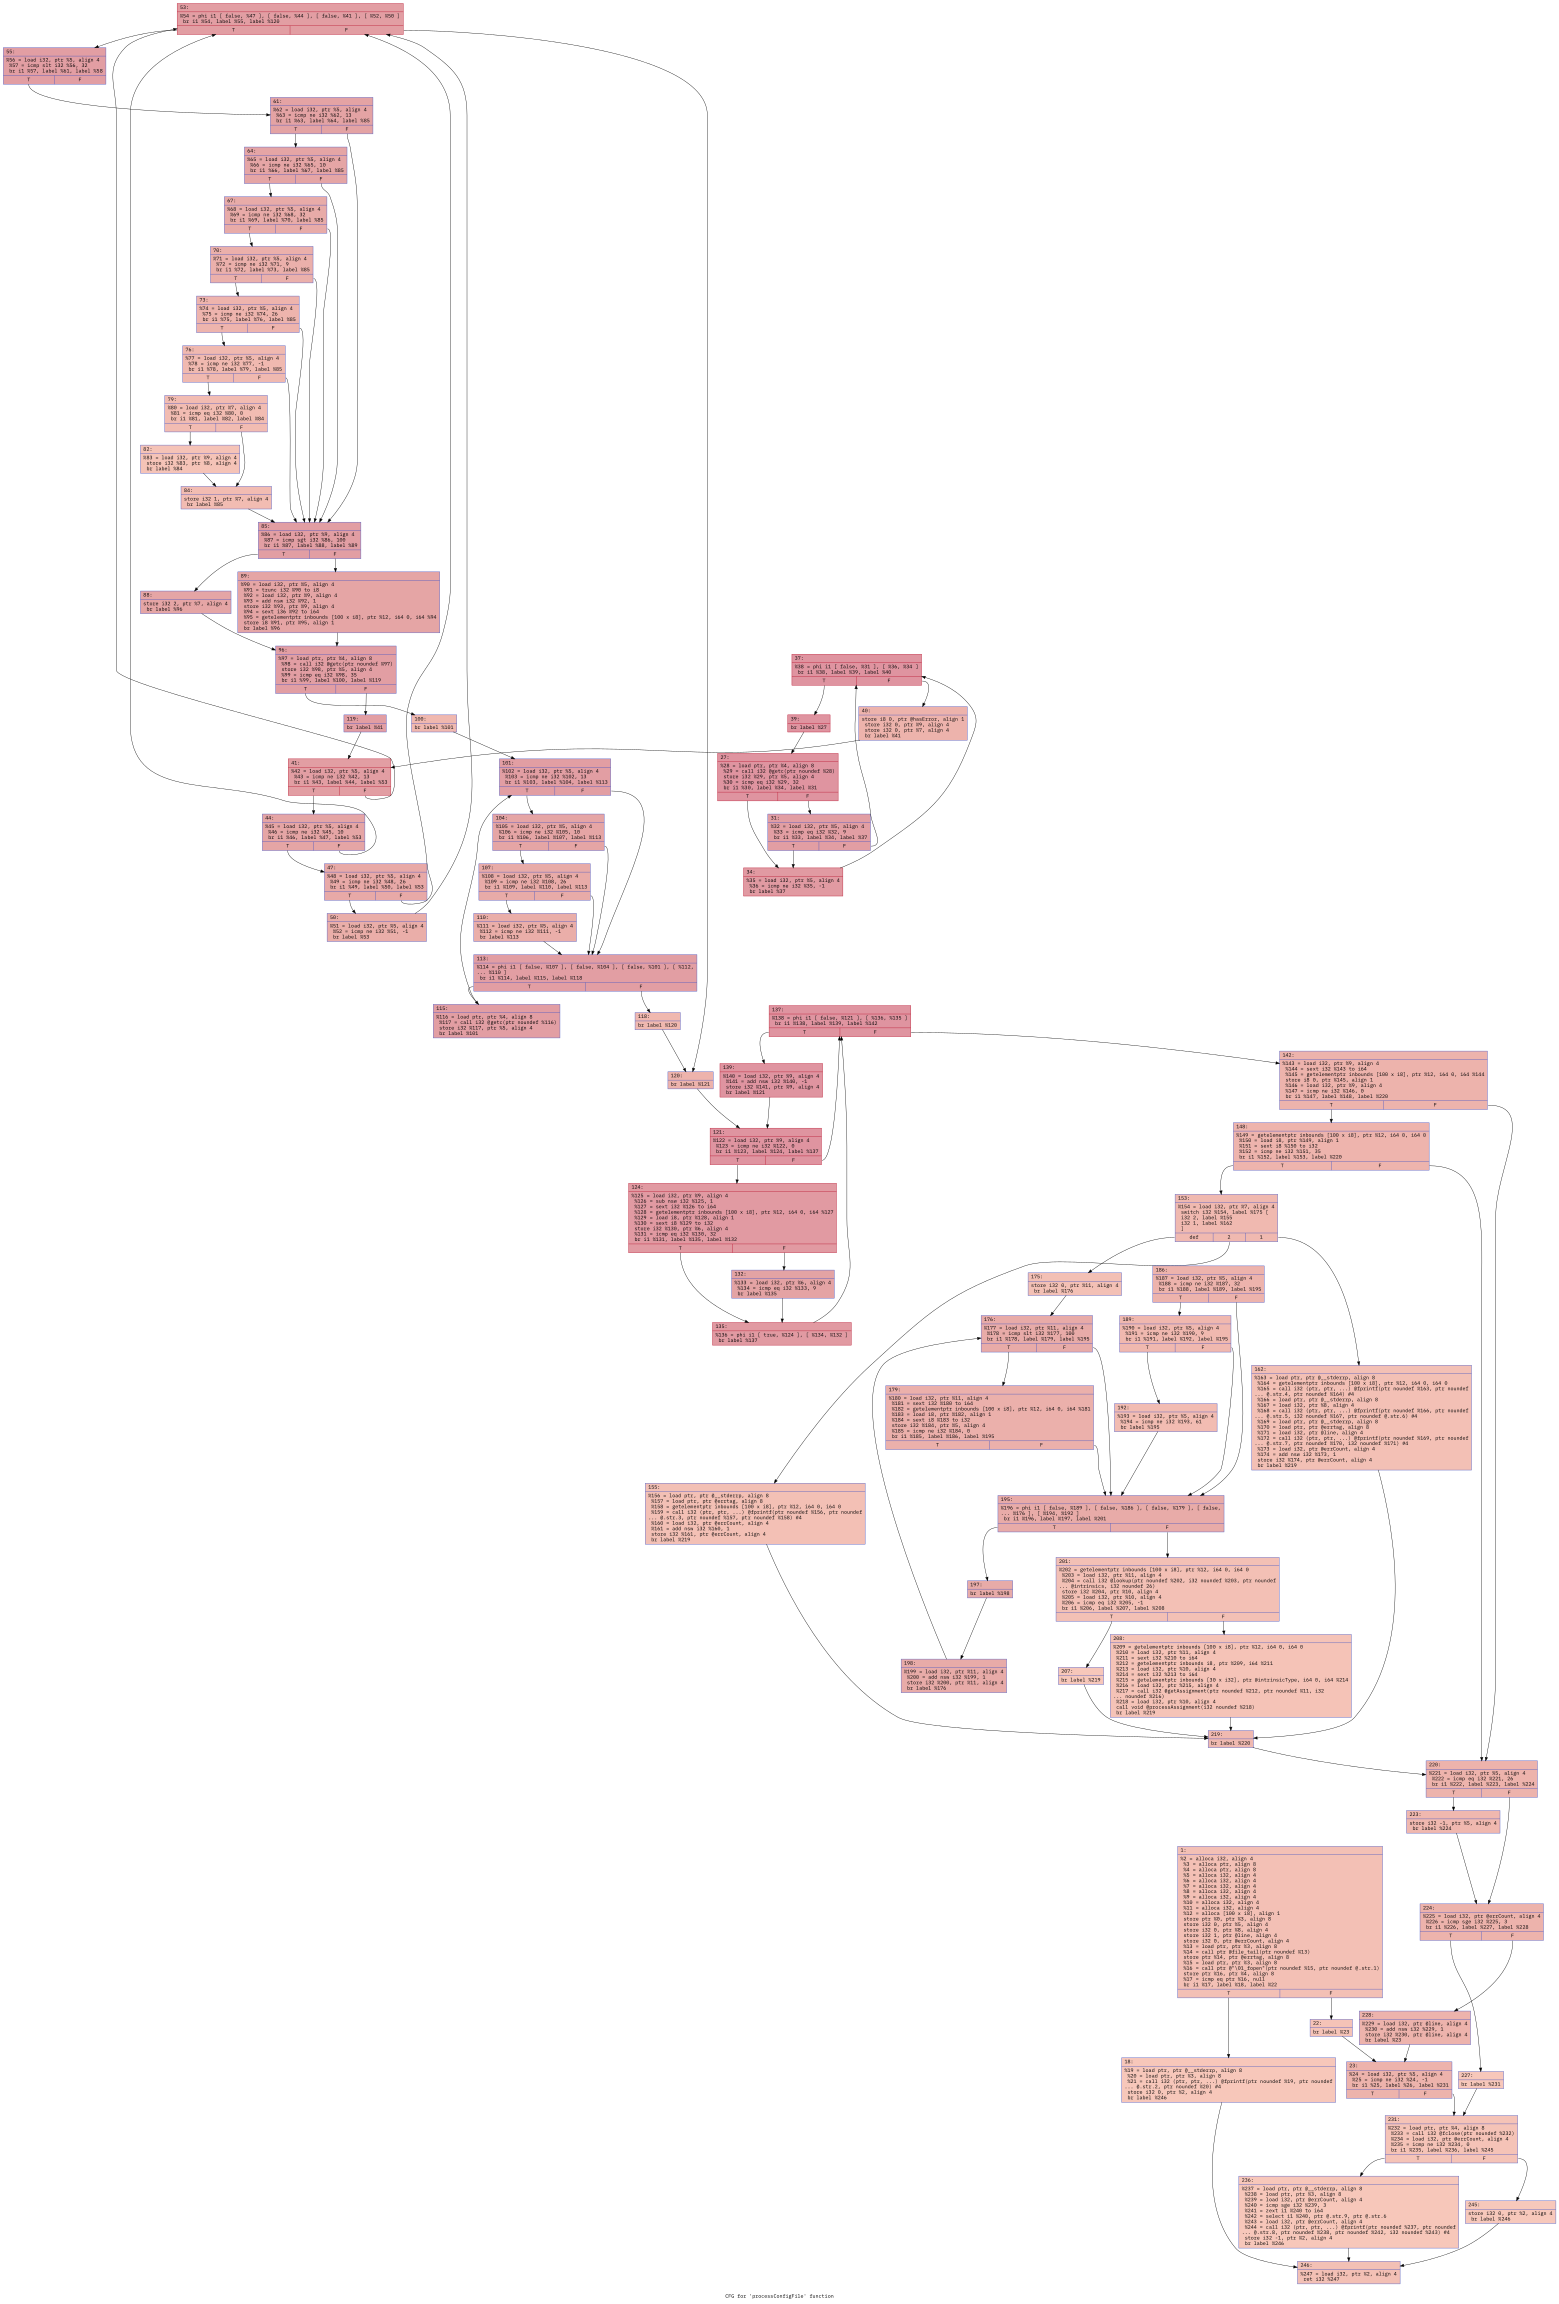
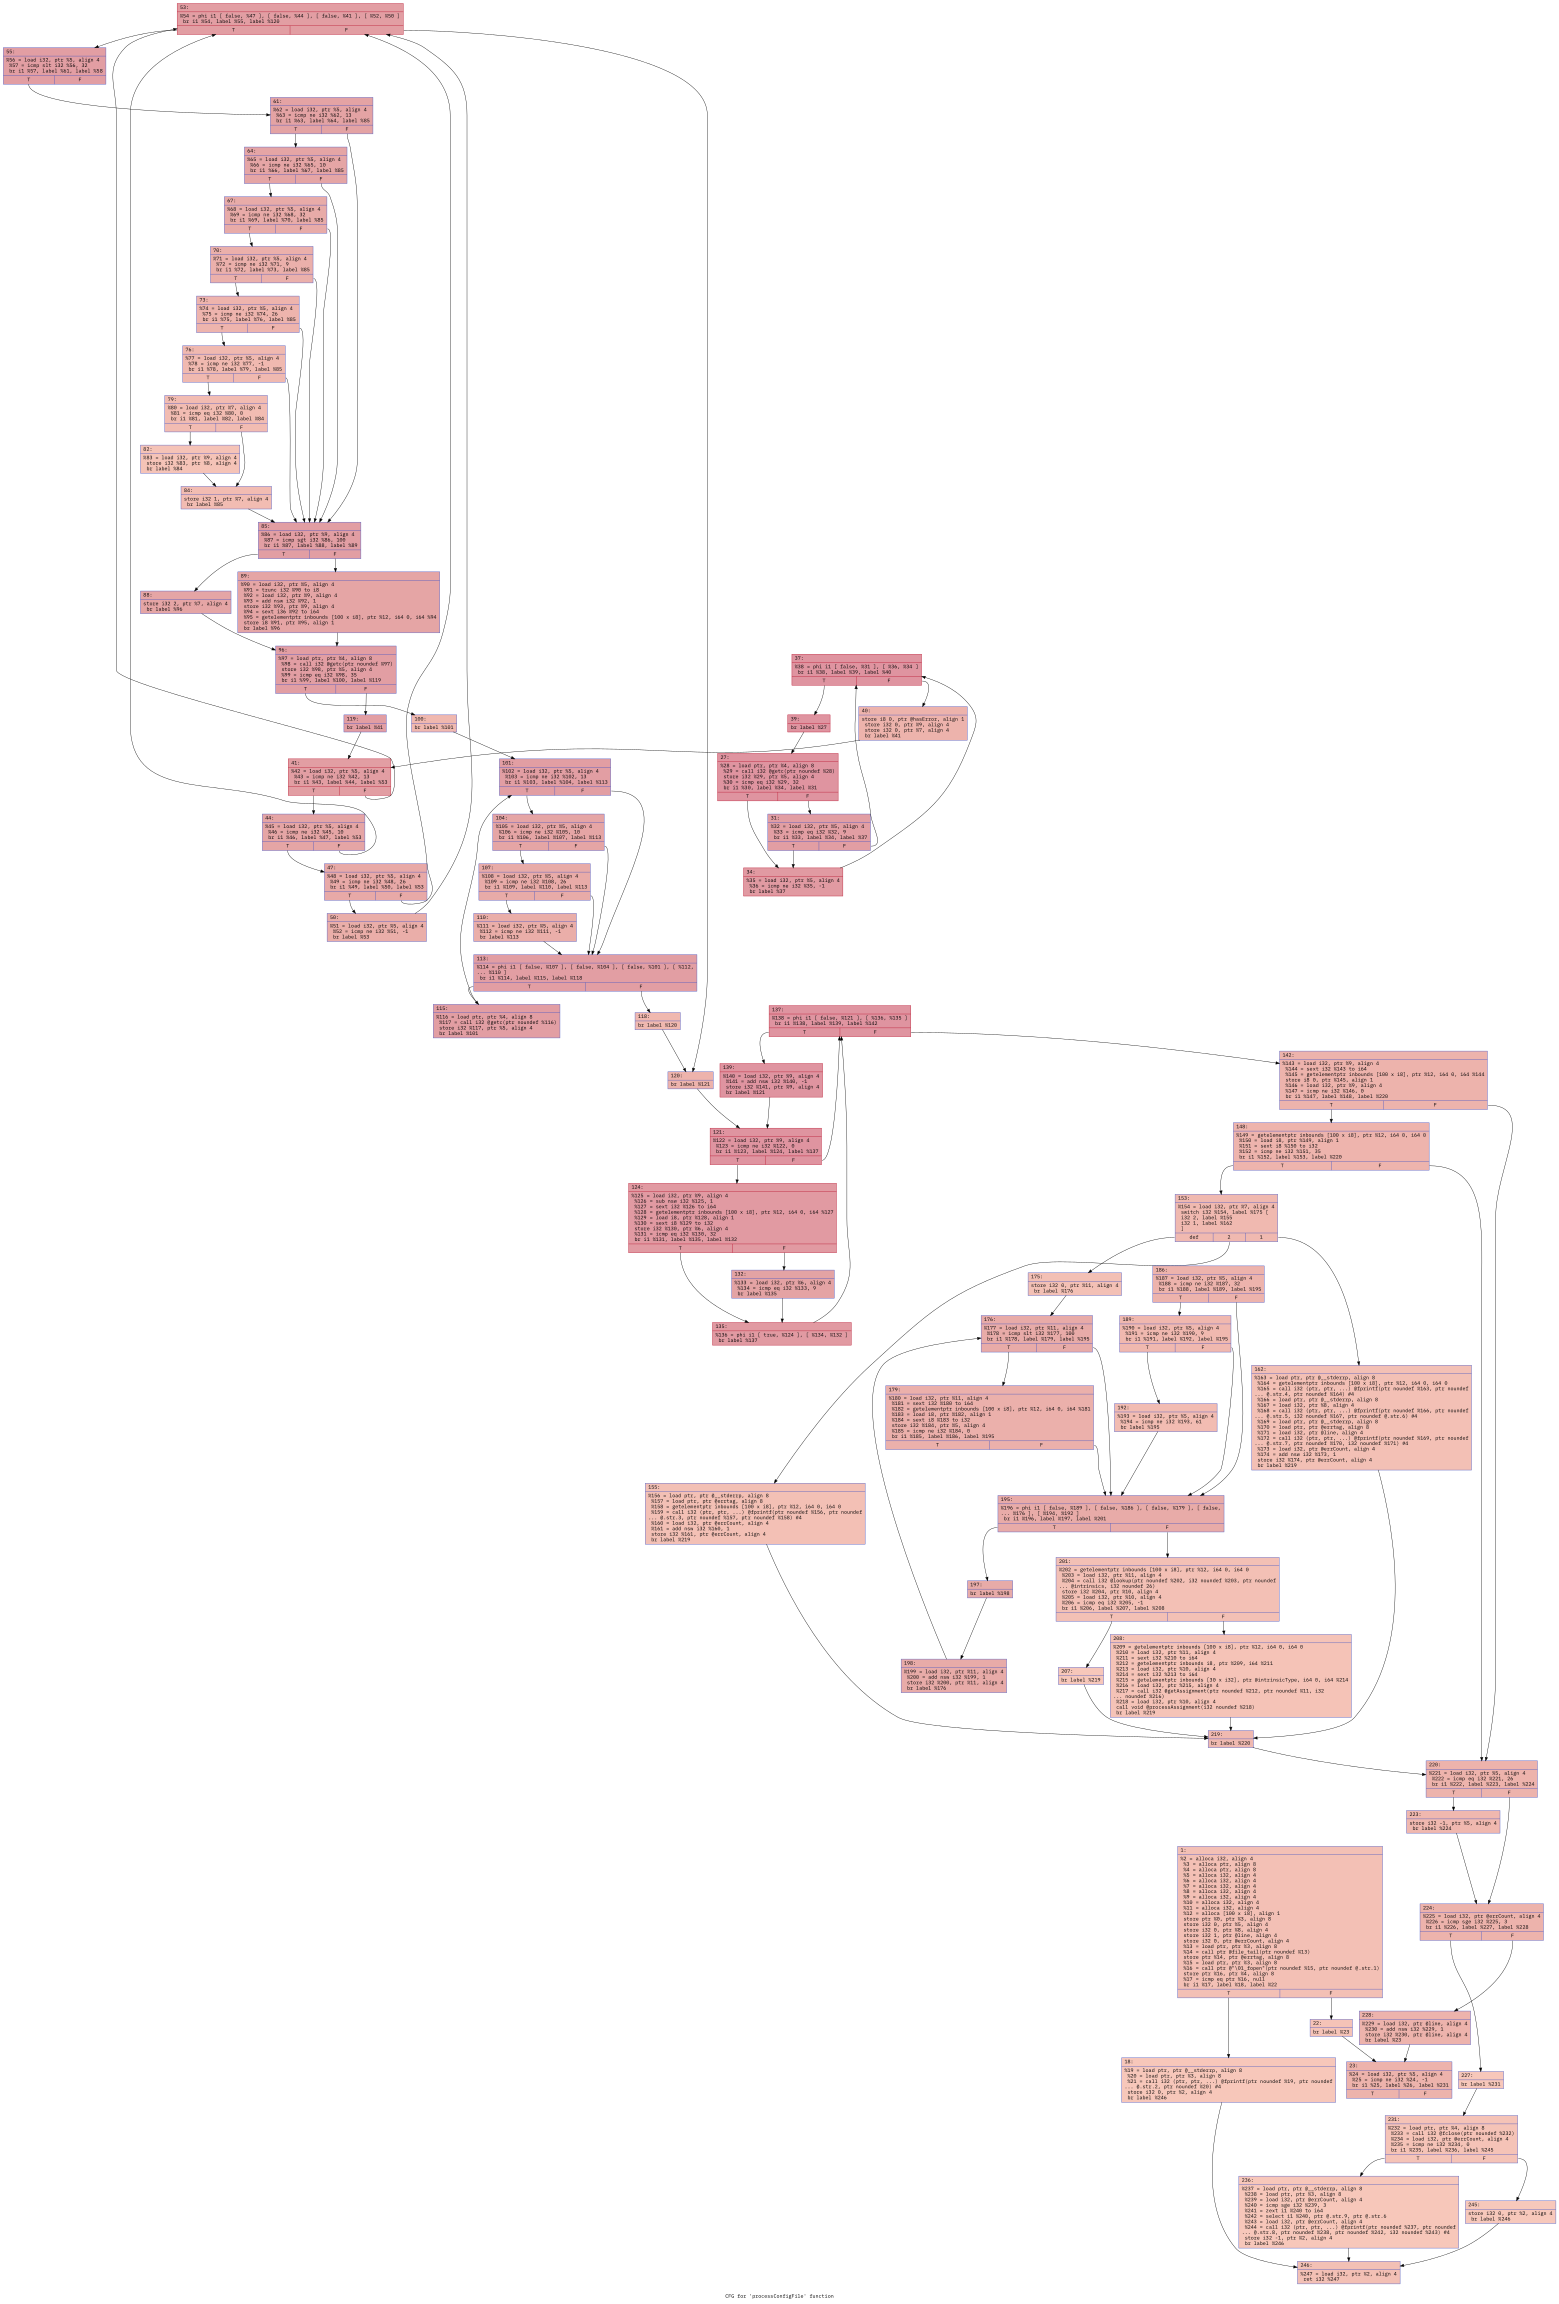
(1454, 2103) -> none
